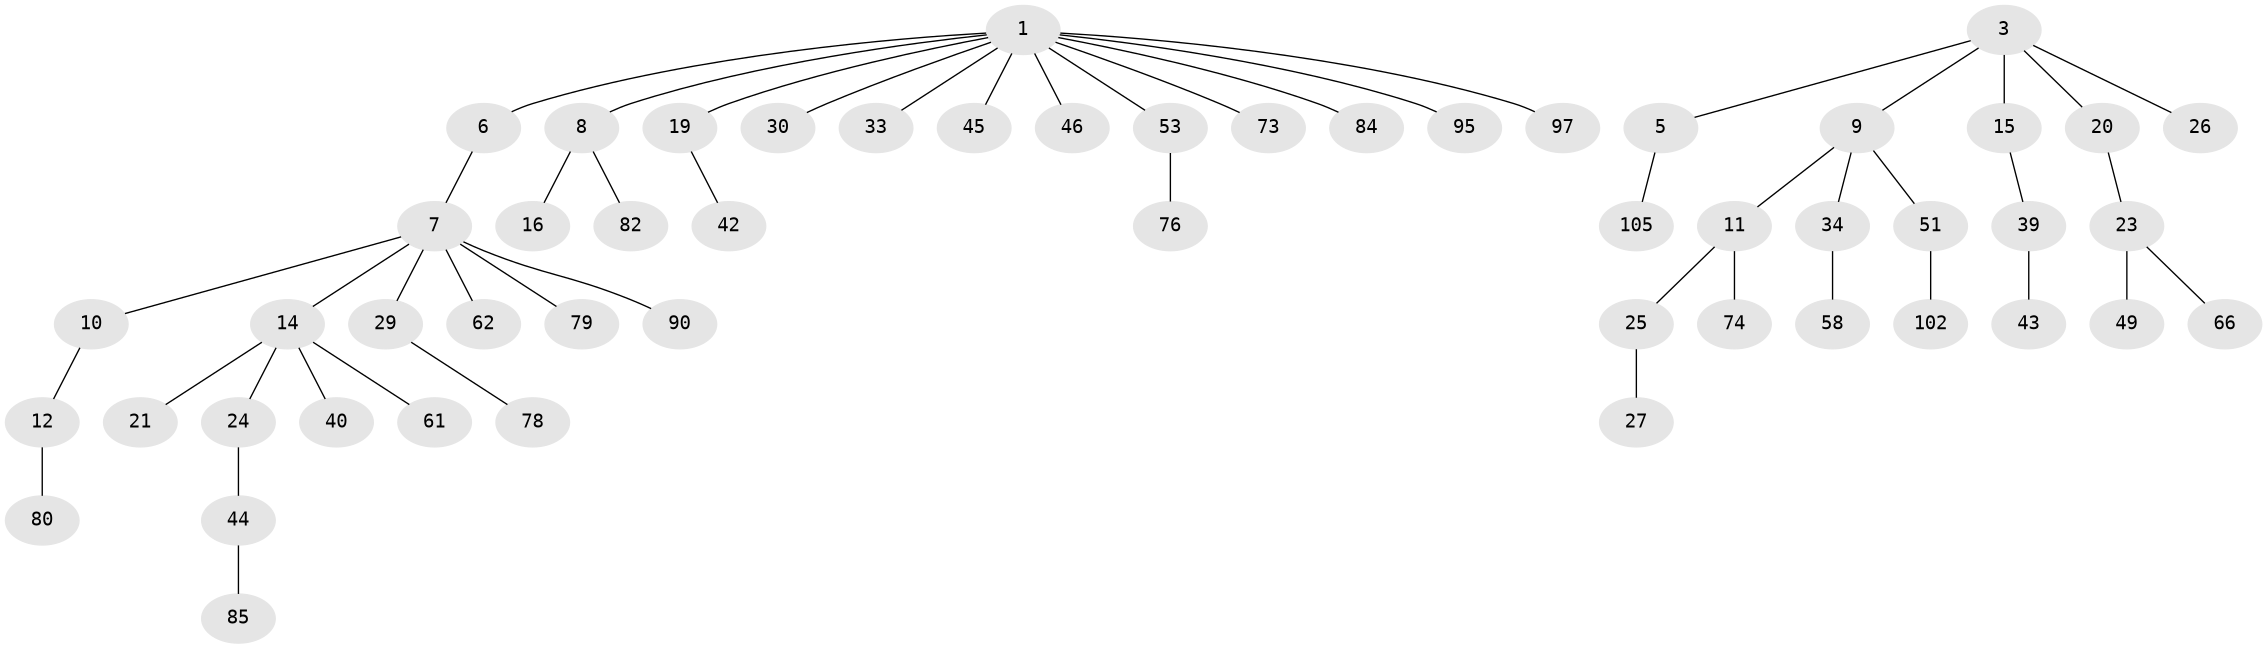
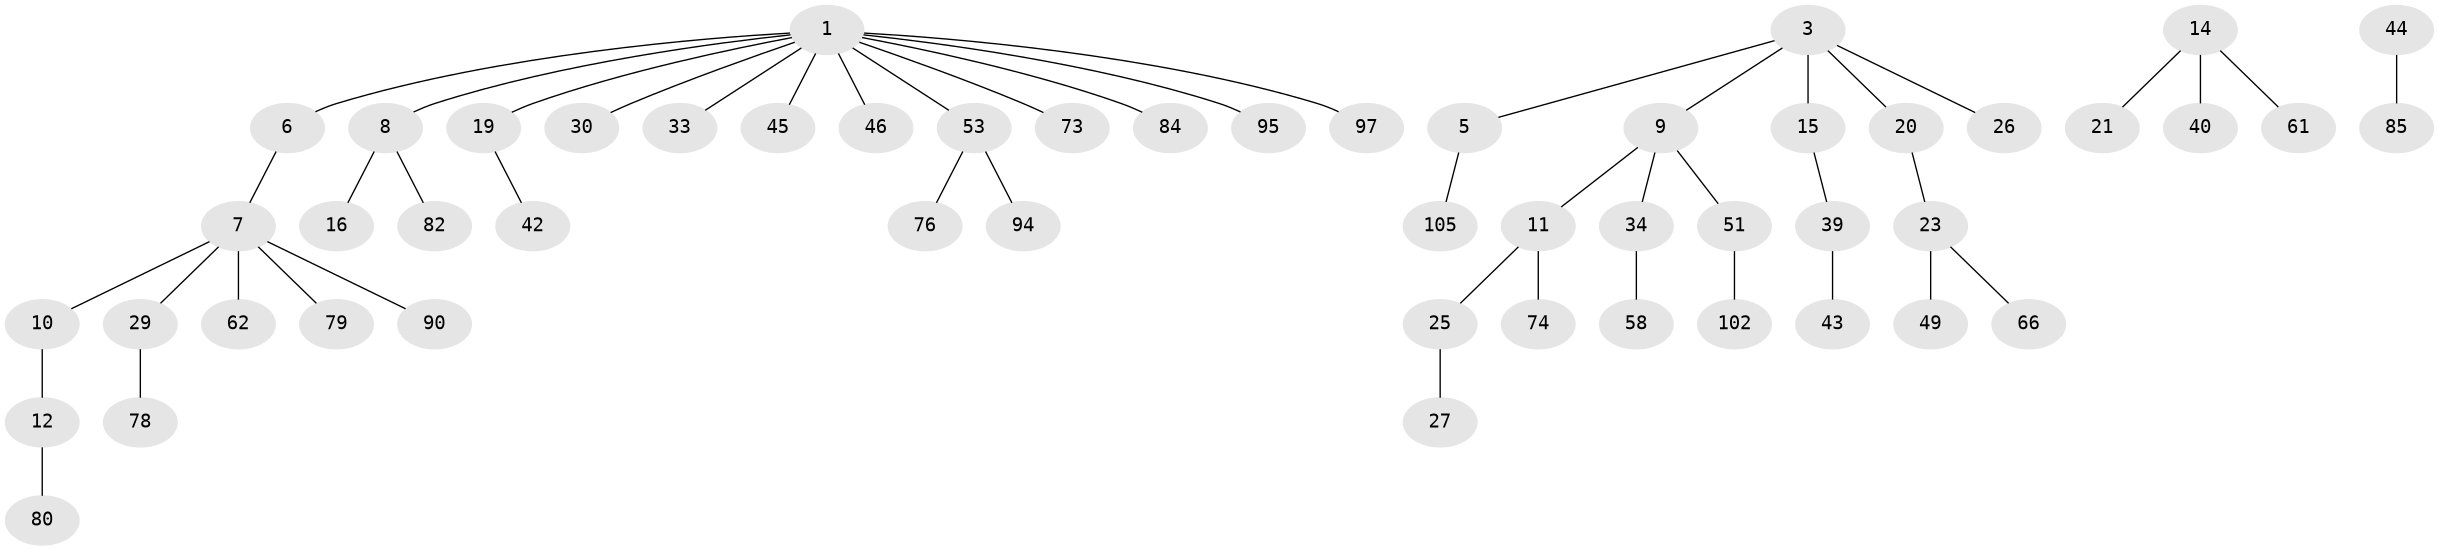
none -> (1023, 226)
(361, 275) -> none
(238, 422) -> none
